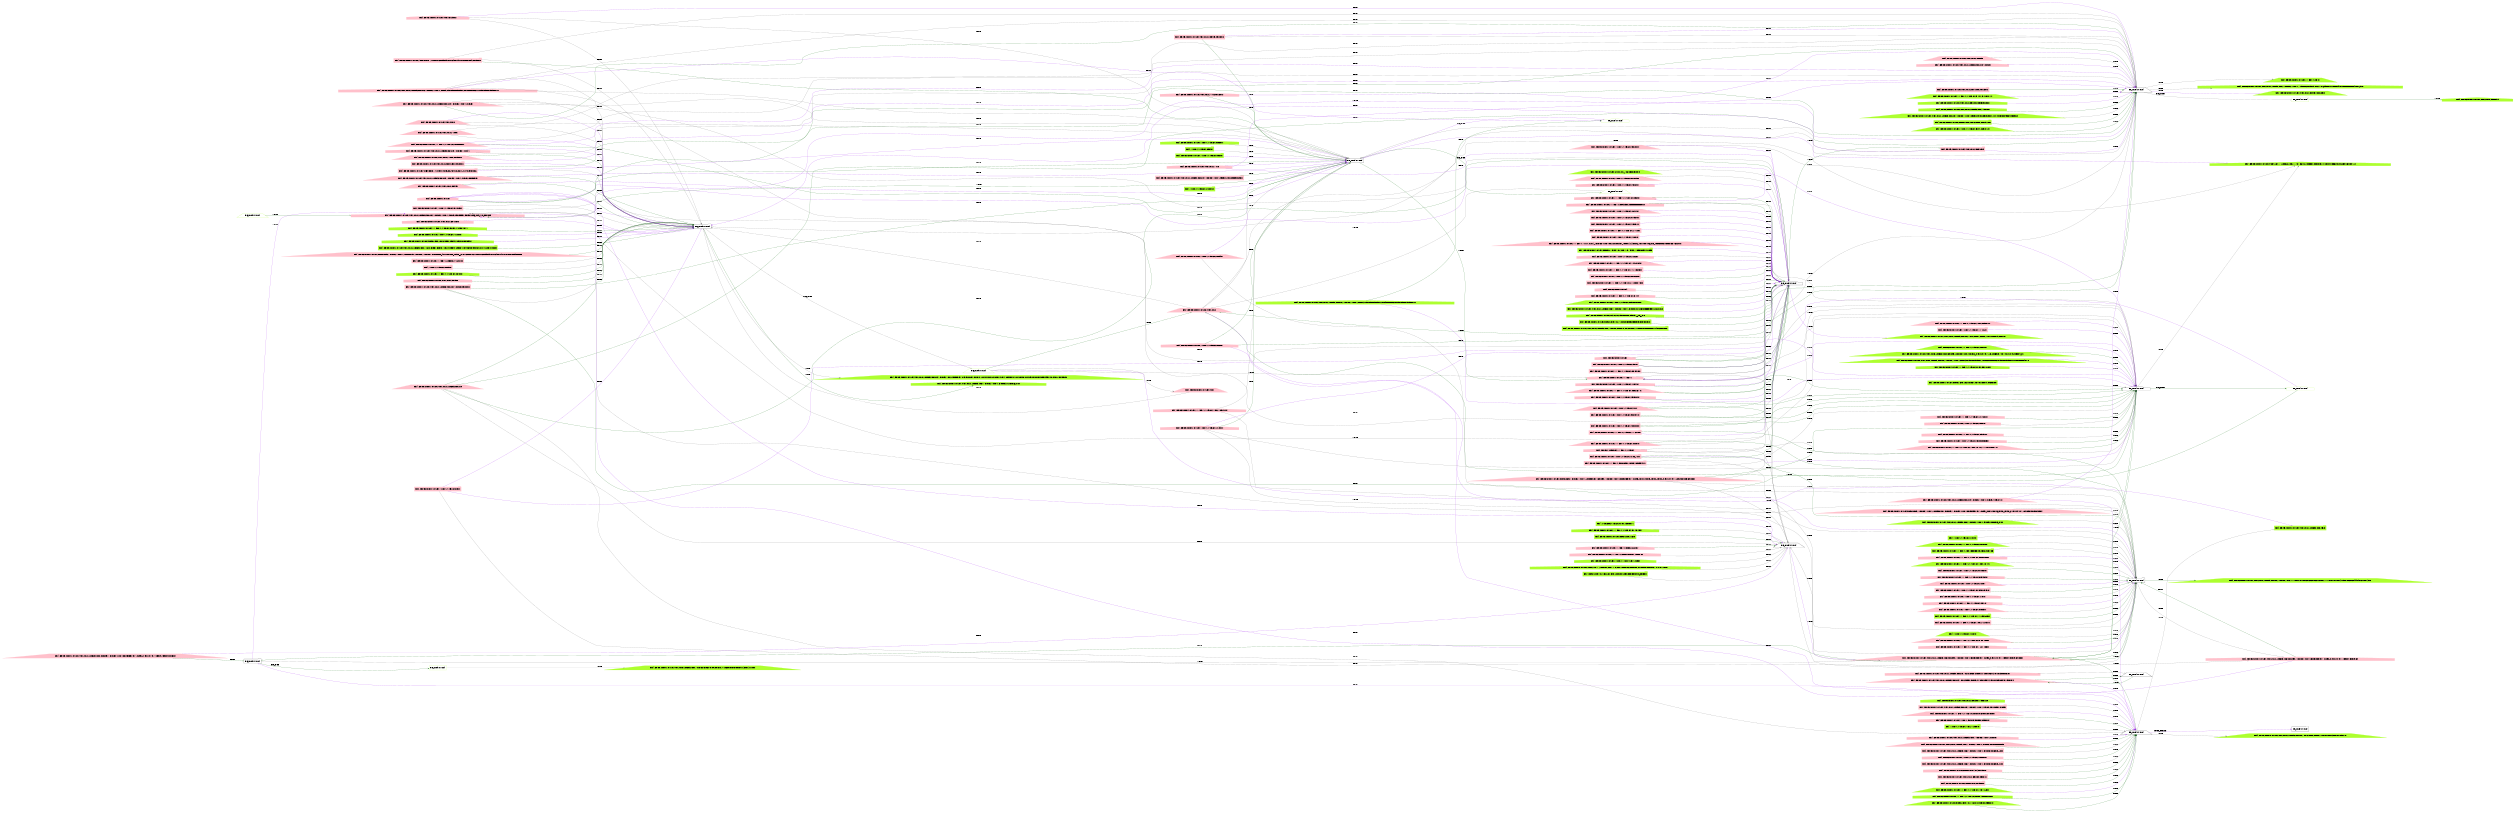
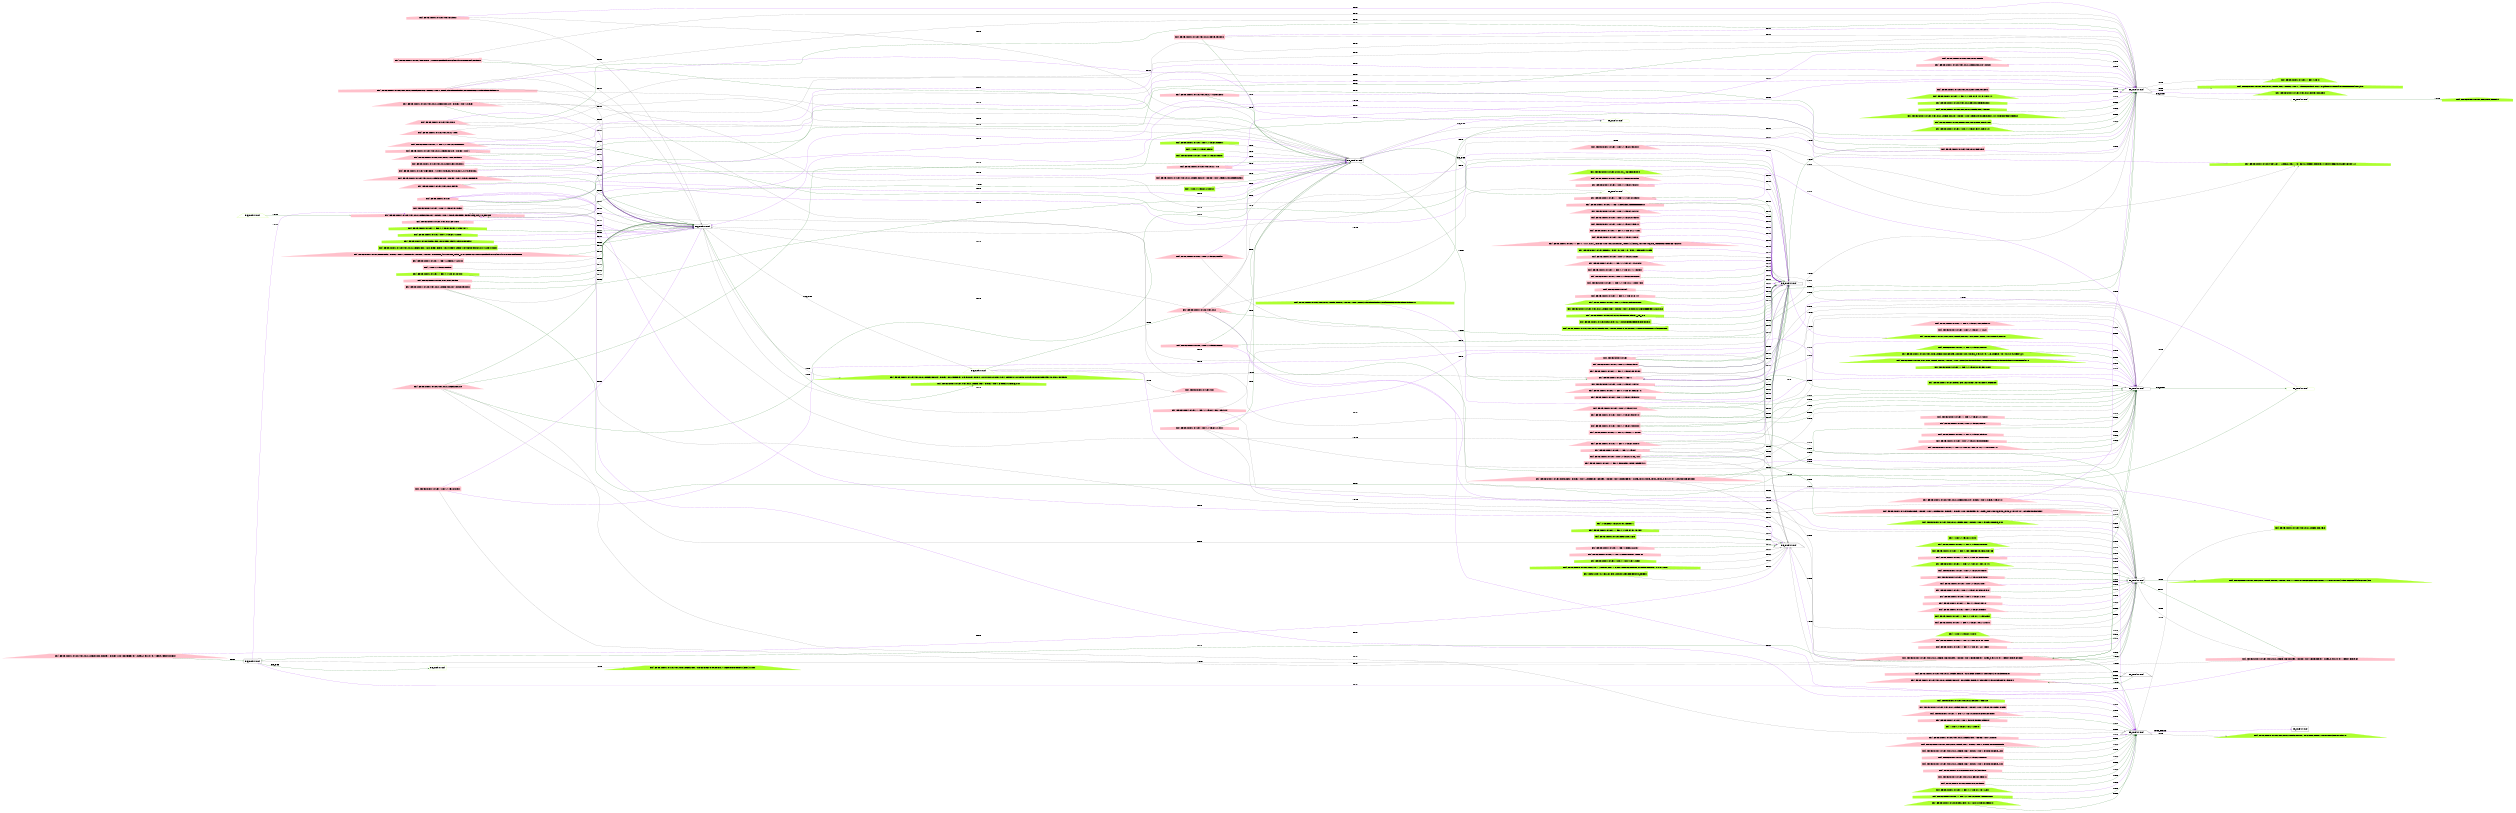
(1615, 450) -> (1615, 450)
